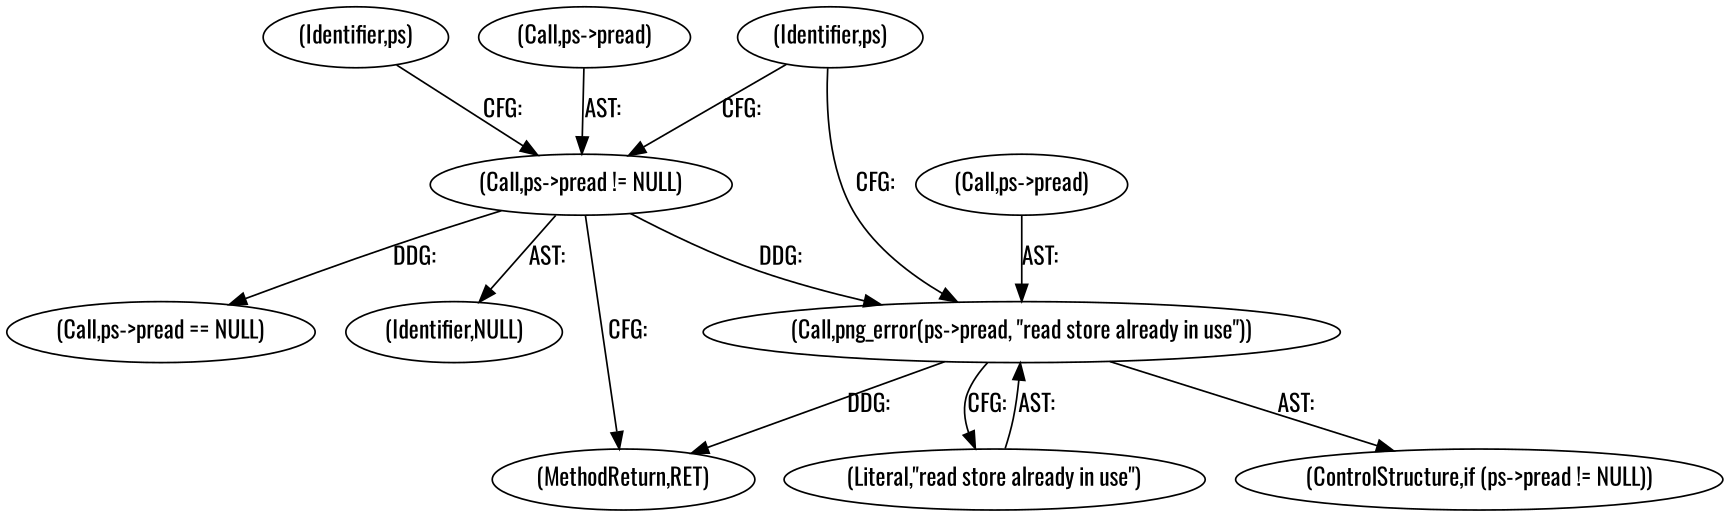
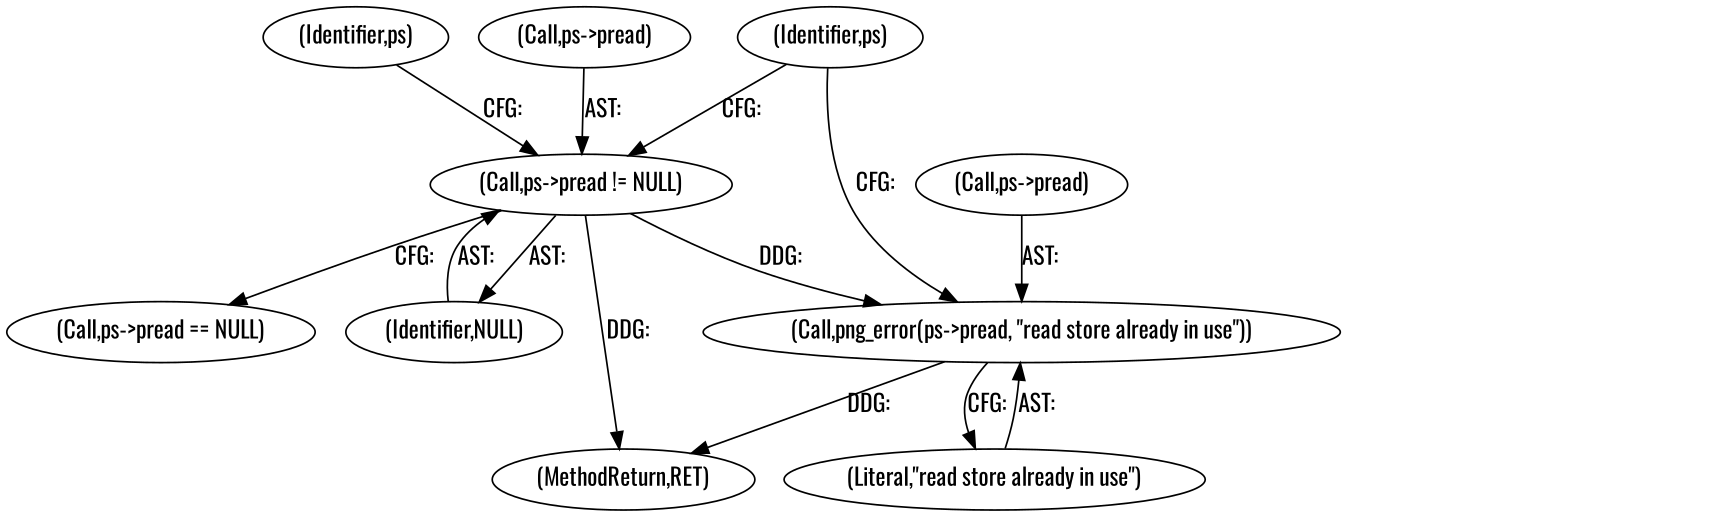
none -> (453, 254)
(418, 258) -> (418, 258)
(631, 332) -> (631, 332)
(1479, 480) -> none
